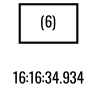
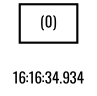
(49, 23) -> (49, 23)
